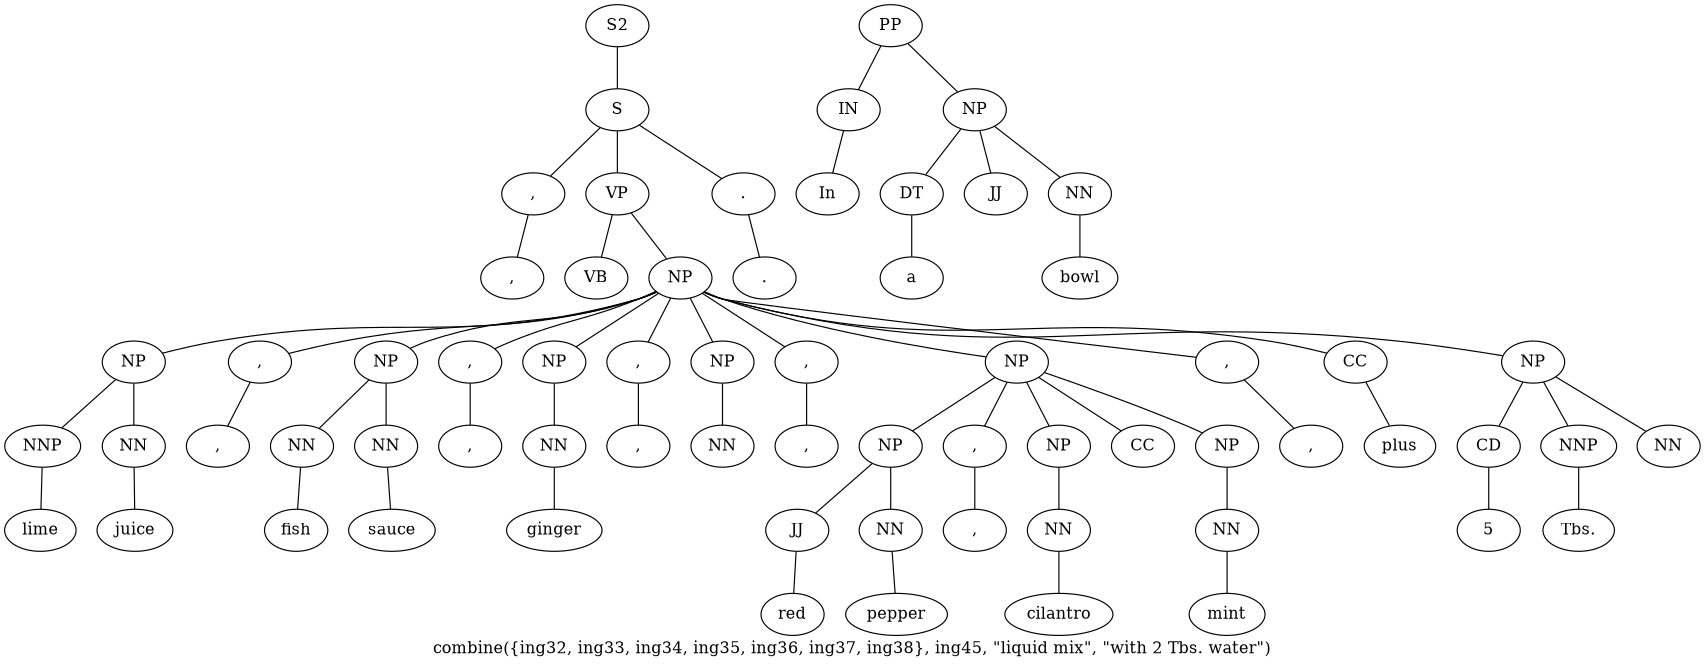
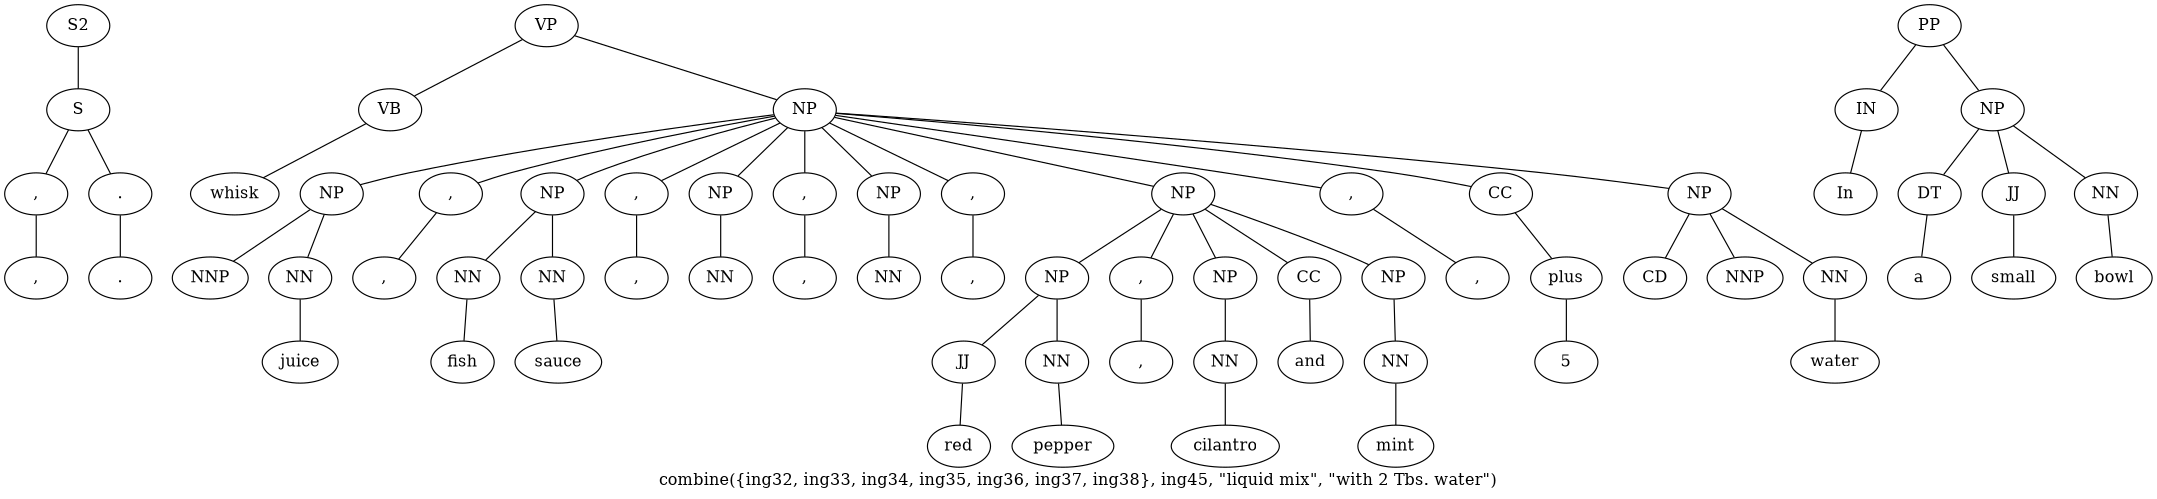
(617, 152) -> none
none -> (235, 194)
none -> (2014, 278)
none -> (1311, 362)
none -> (1835, 362)
(1489, 488) -> (1566, 320)
(40, 530) -> none
(554, 530) -> none
(1579, 530) -> none
